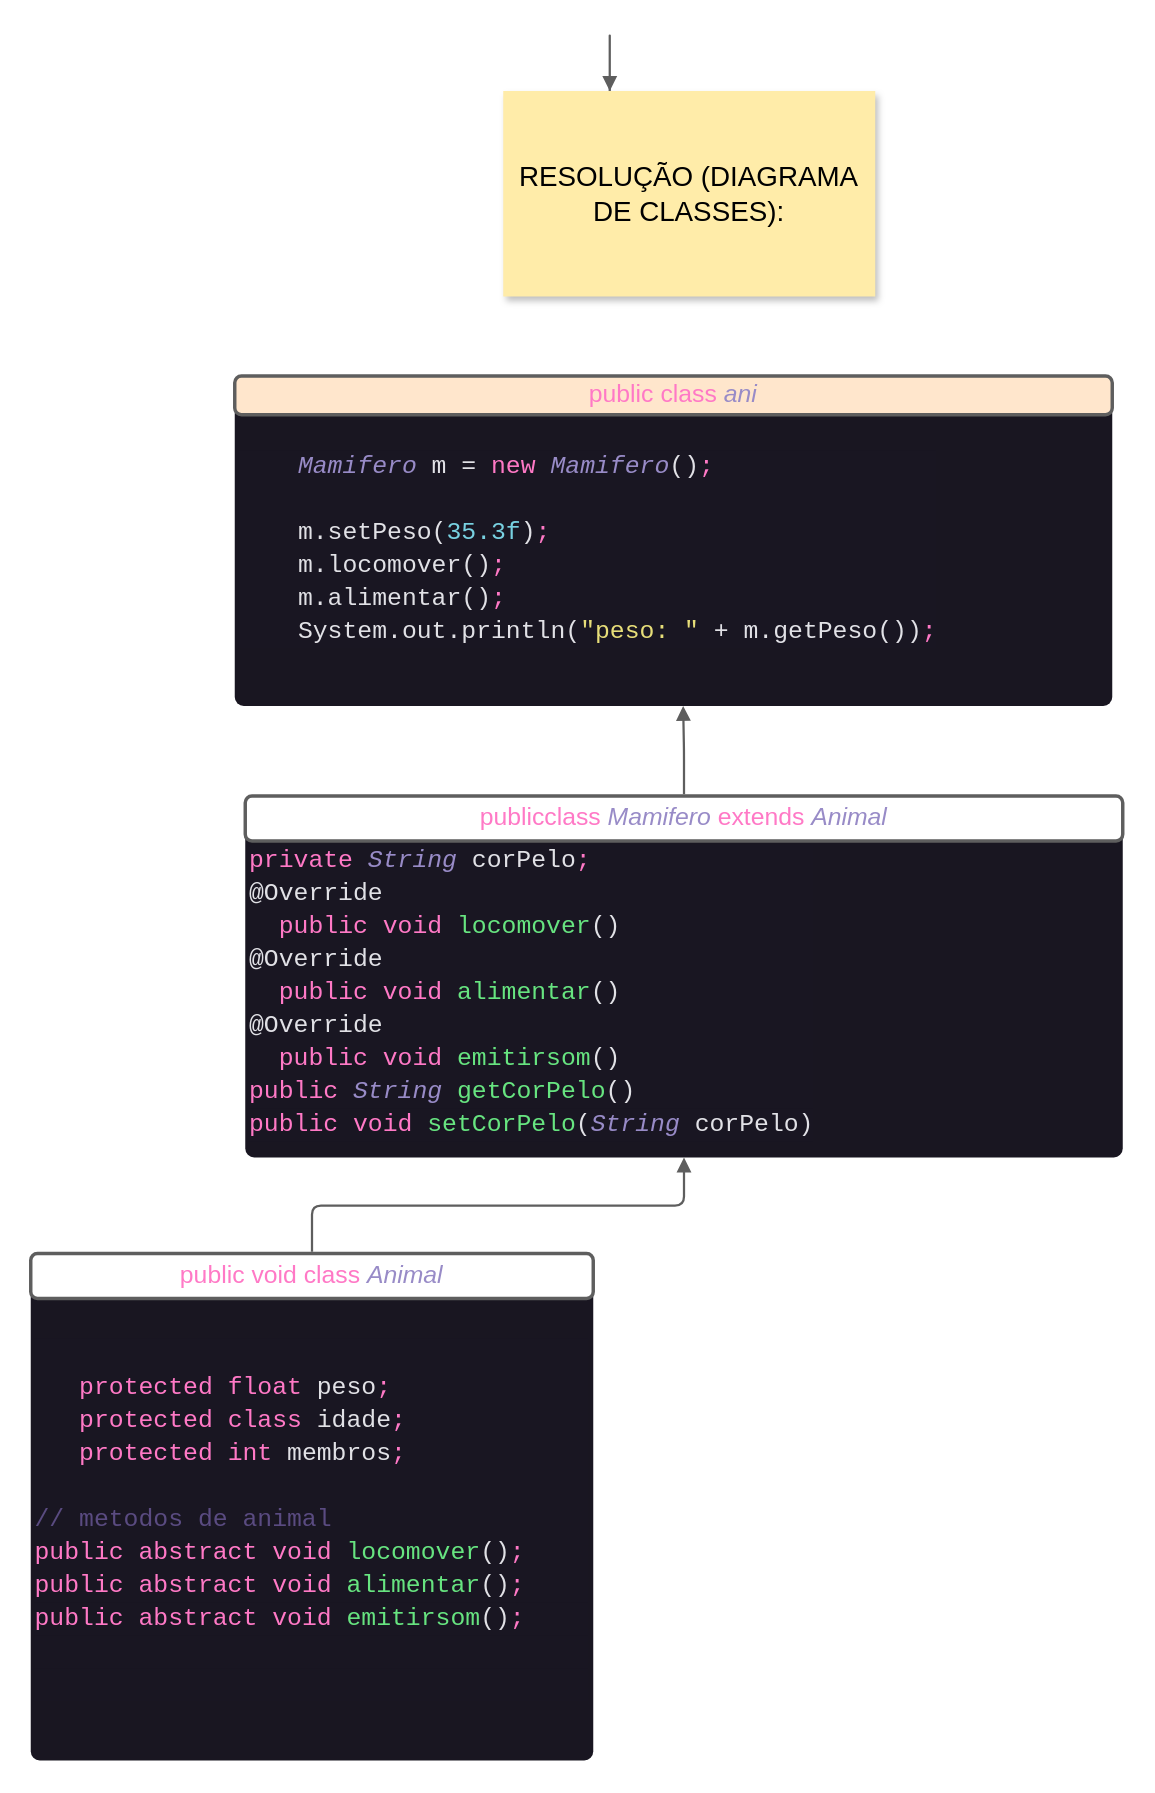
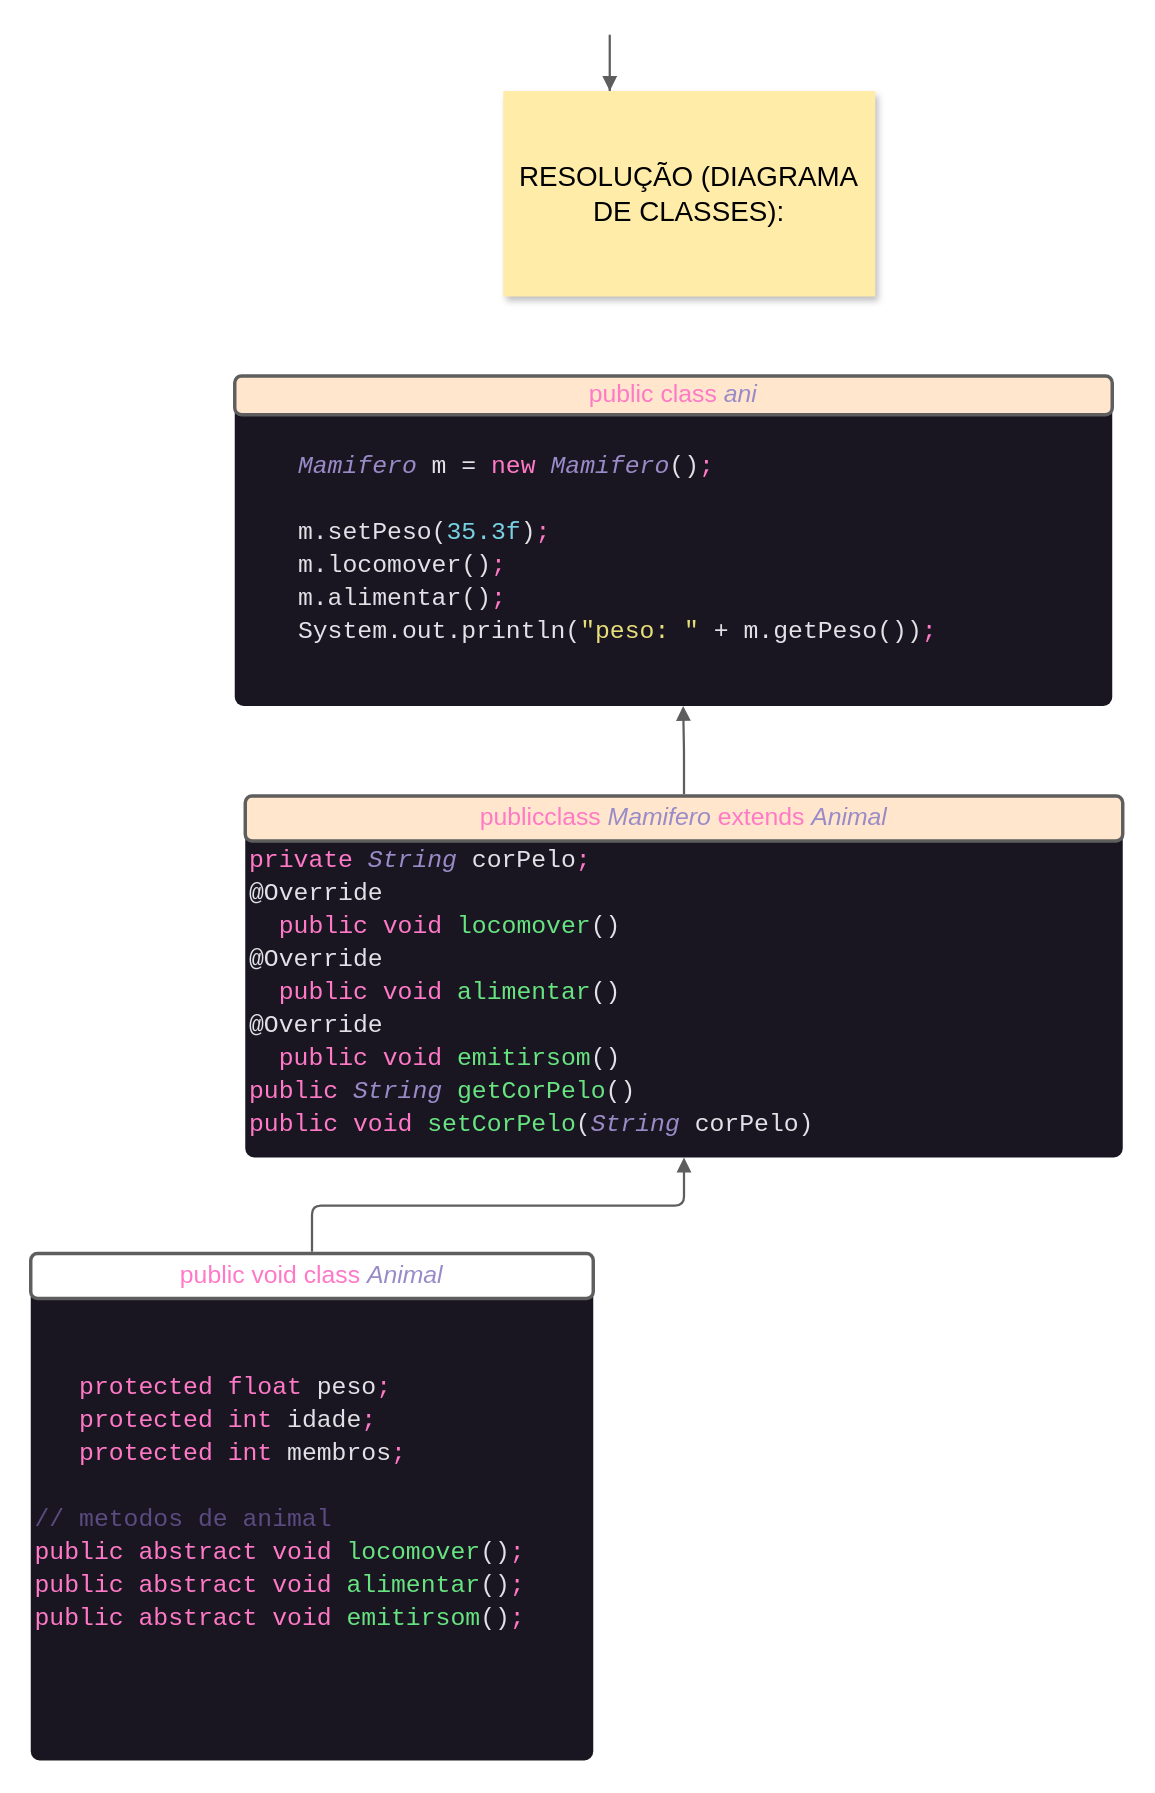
(684, 818) -> (684, 818)
(195, 1519) -> (195, 1519)
